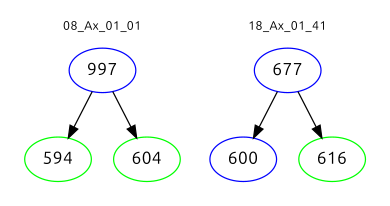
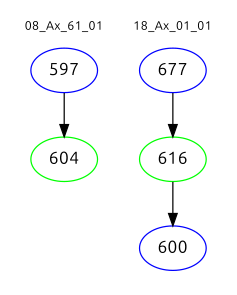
(102, 27) -> (64, 27)
(288, 27) -> (173, 27)
(102, 70) -> (64, 70)
(268, 109) -> (173, 198)
(58, 159) -> none
